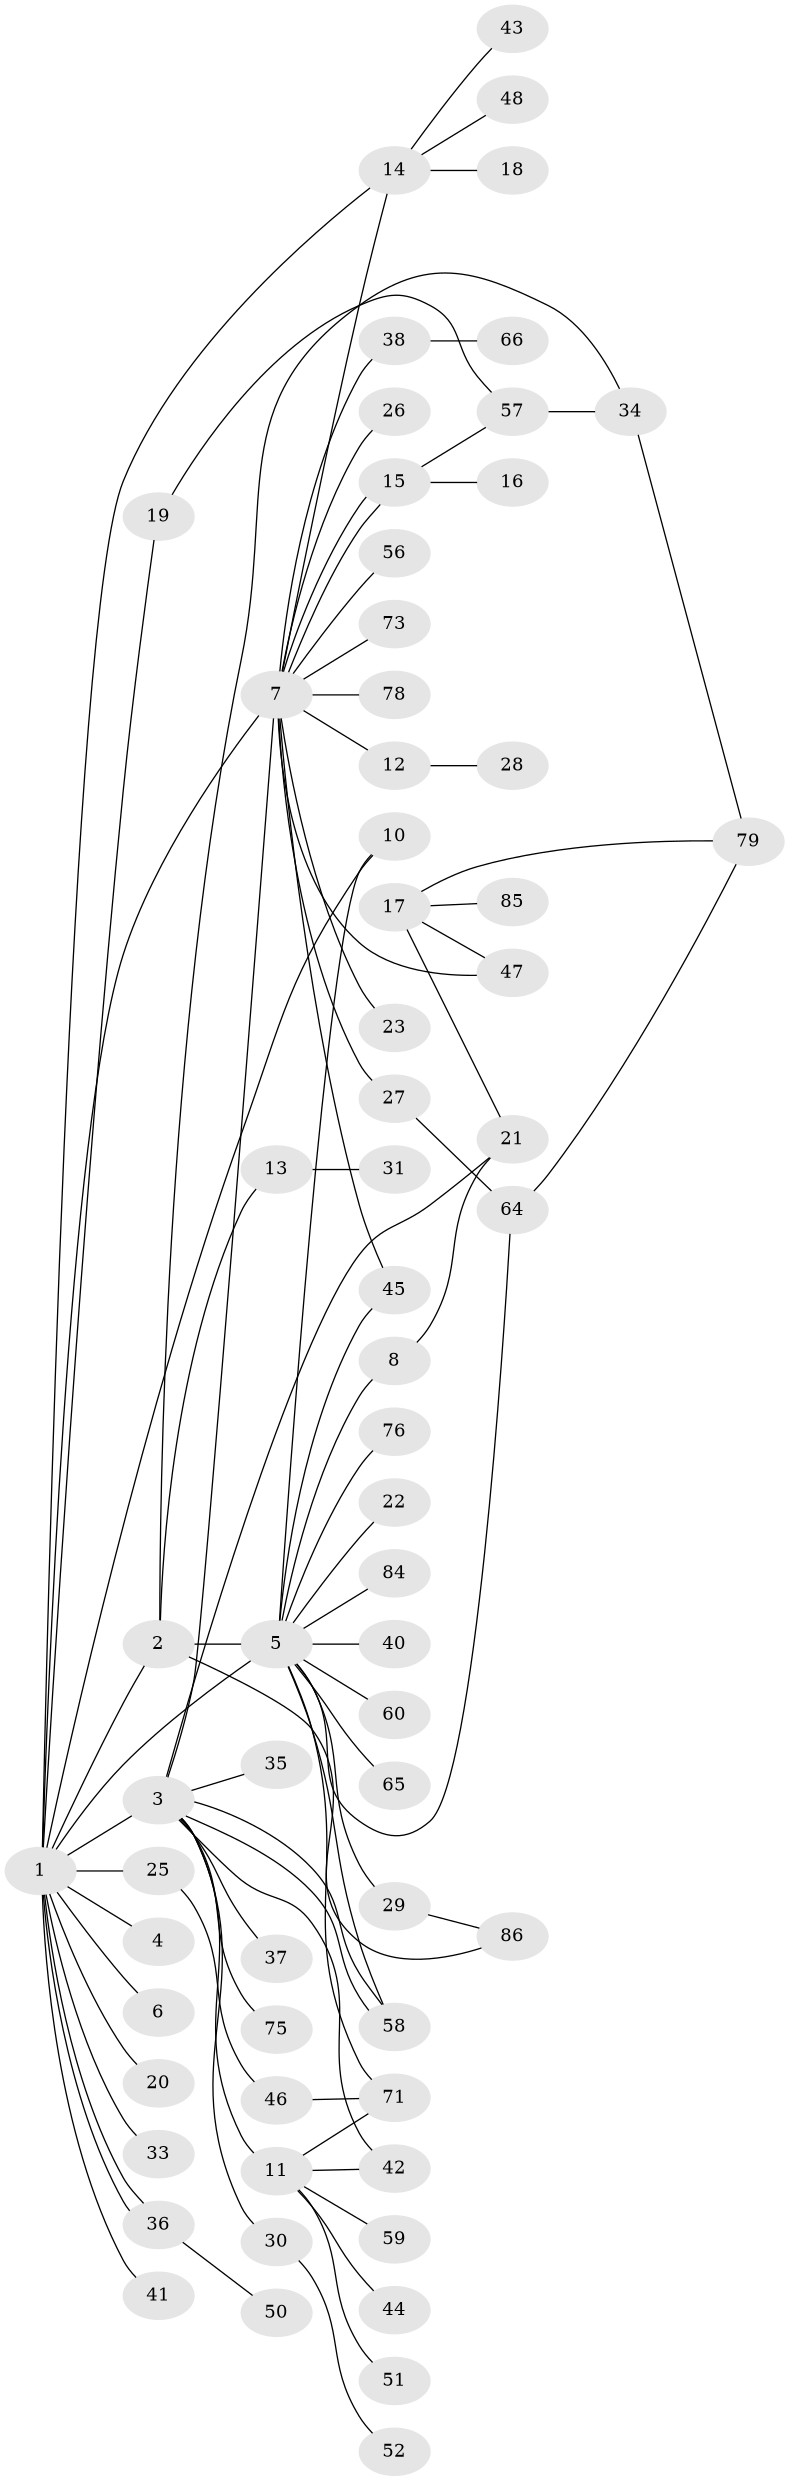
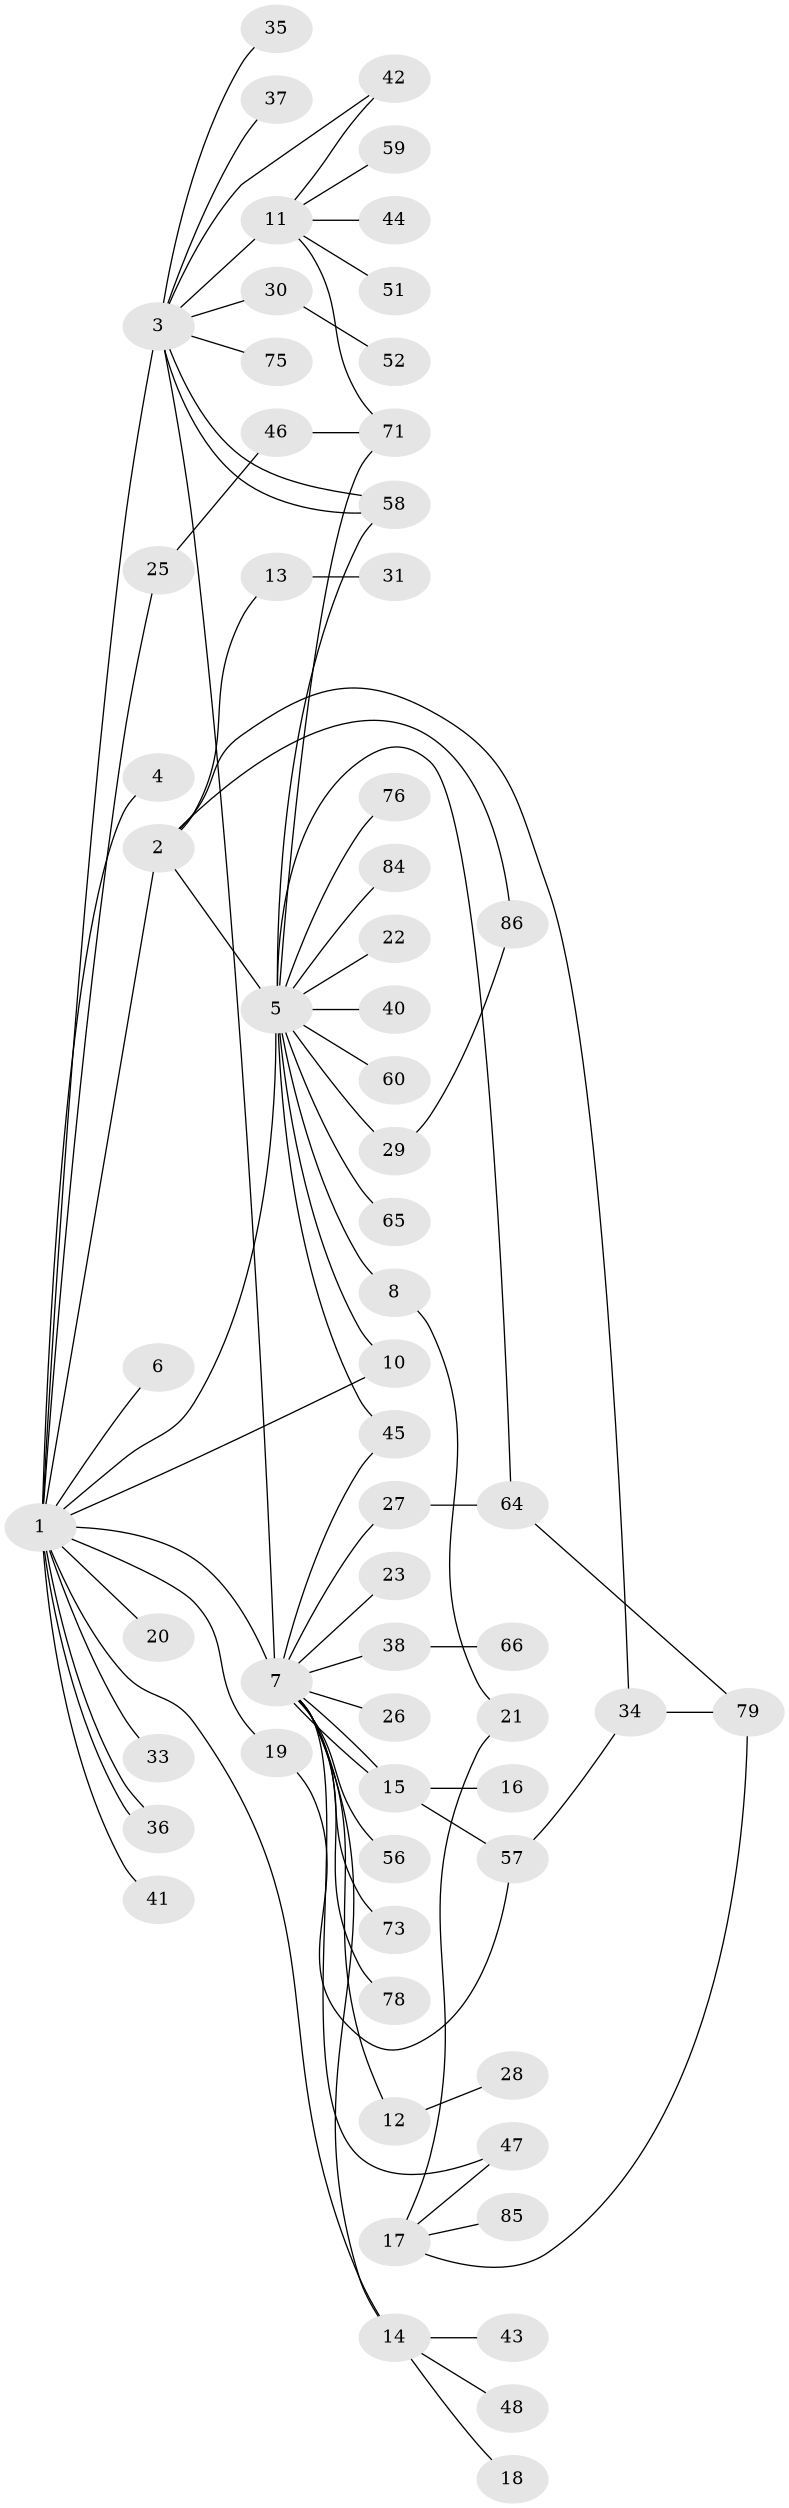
(276, 1433) -> none
(277, 2313) -> none
